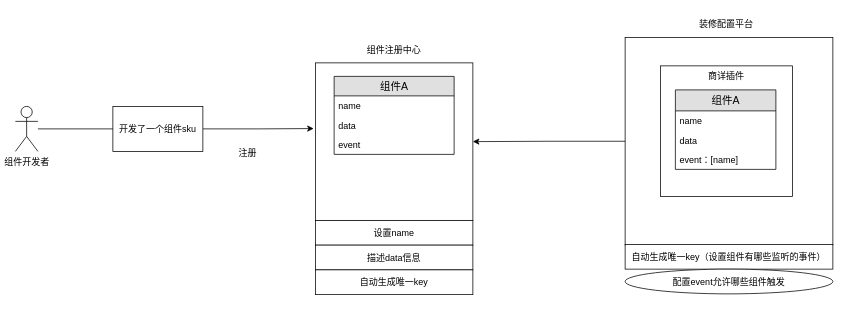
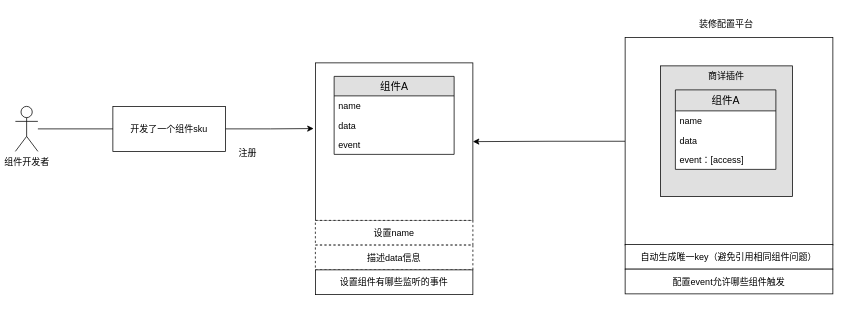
(394, 50) -> none
(158, 129) -> (169, 129)
(726, 131) -> (726, 131)
(712, 160) -> (717, 160)
(394, 233) -> (394, 233)
(394, 257) -> (394, 257)
(729, 257) -> (729, 257)
(729, 281) -> (729, 281)
(394, 282) -> (394, 282)
